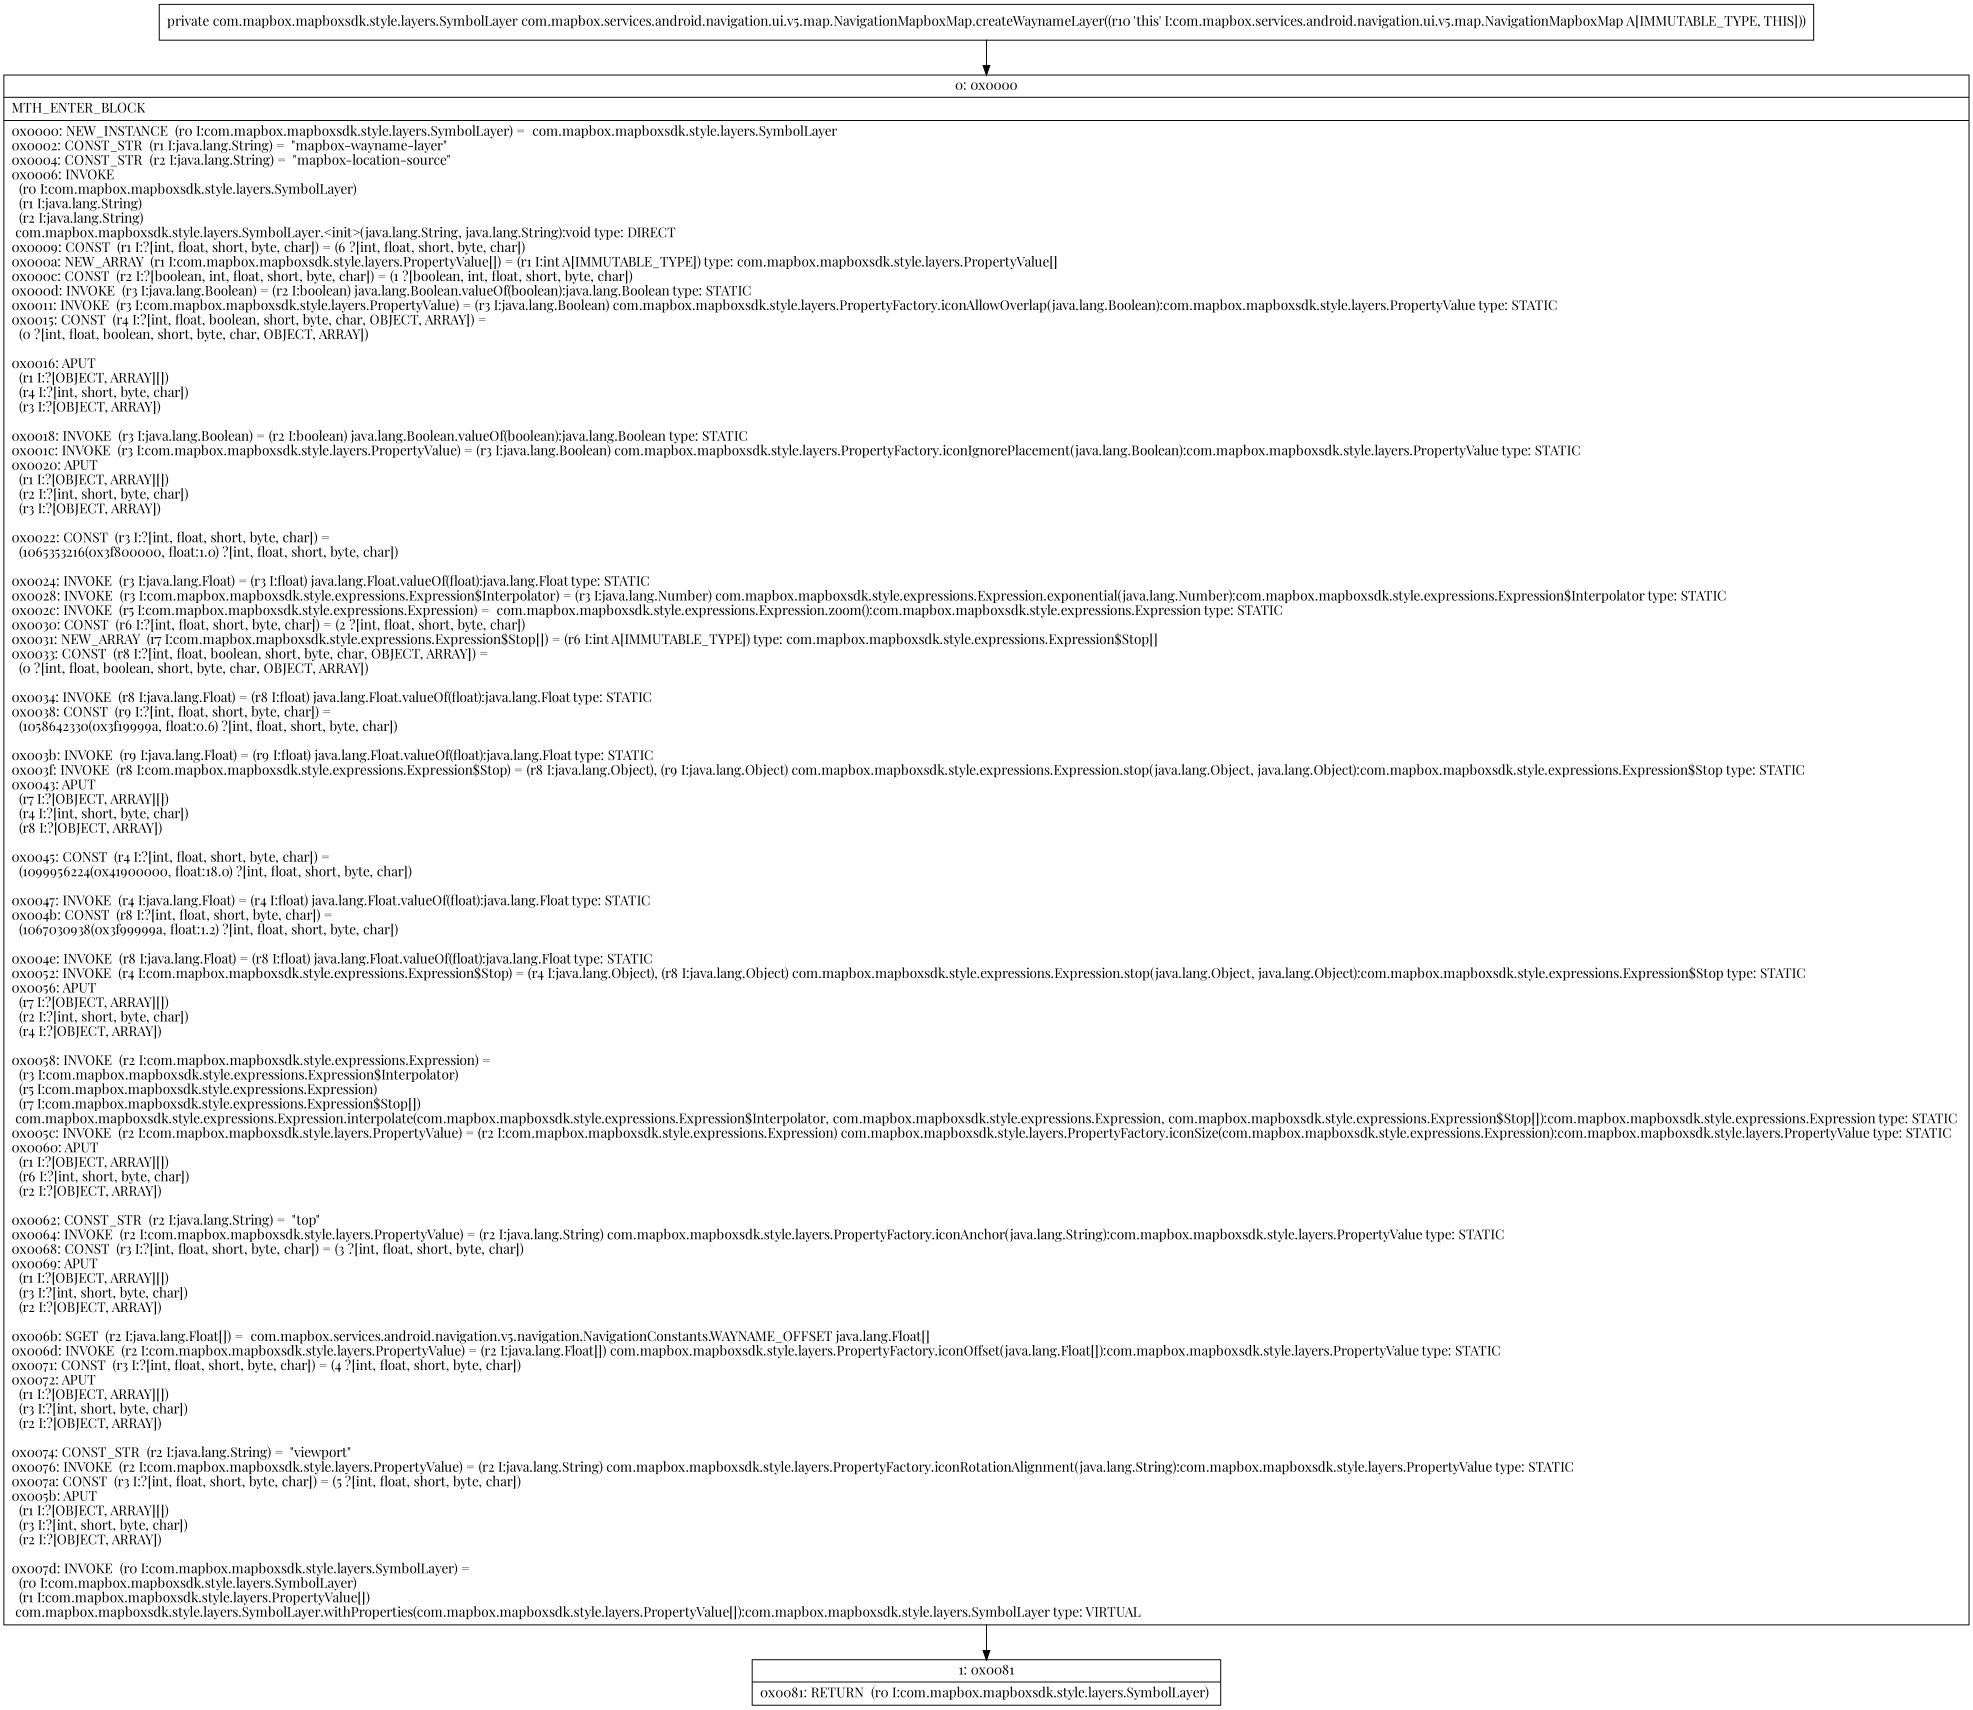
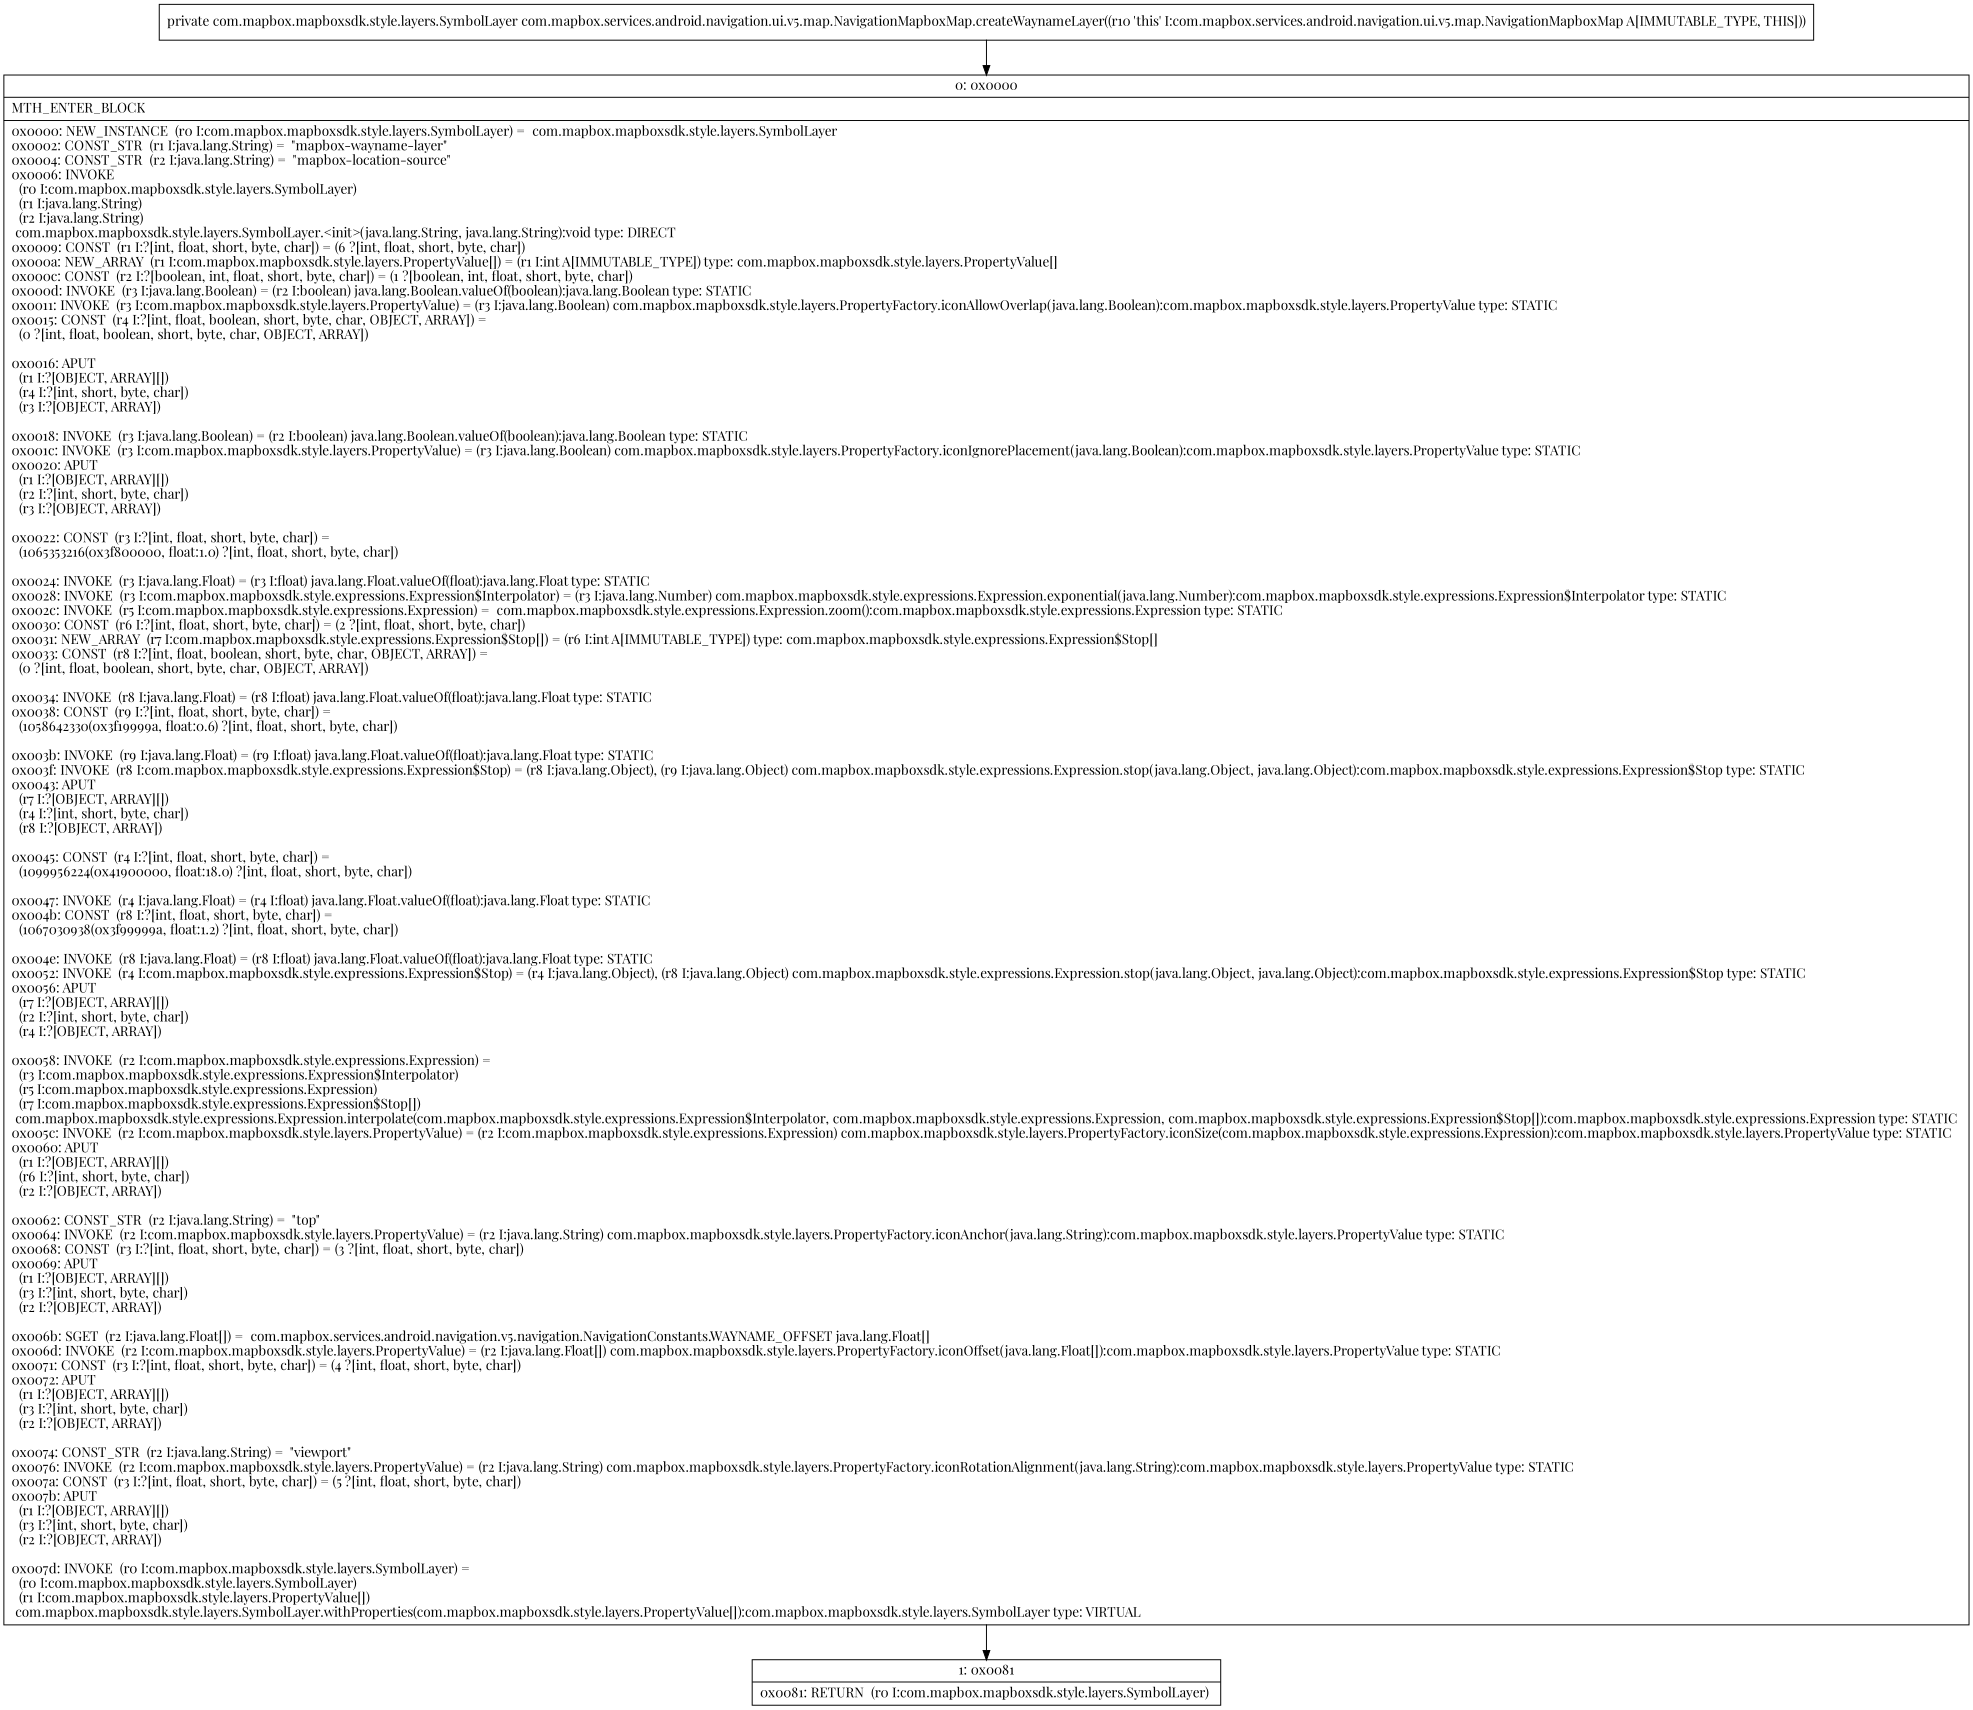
(58, 1497) -> (58, 1497)
